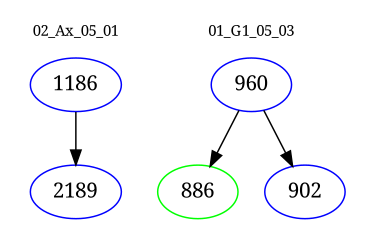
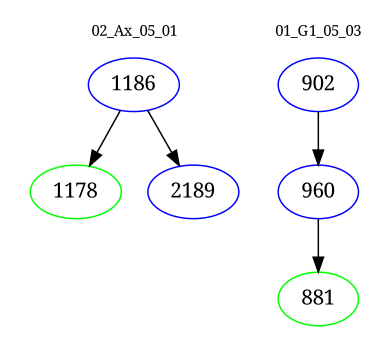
(275, 132) -> (318, 131)
none -> (76, 192)
(198, 192) -> (318, 299)
